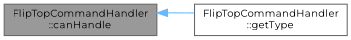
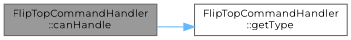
(181, 13) -> (170, 27)
